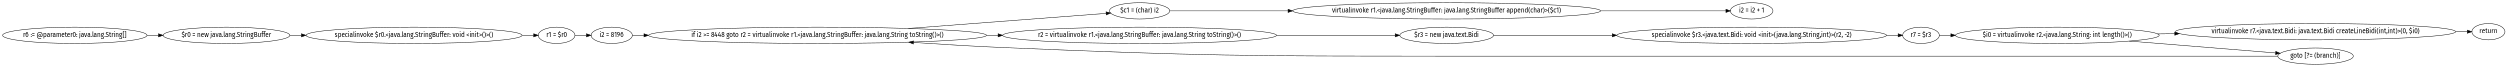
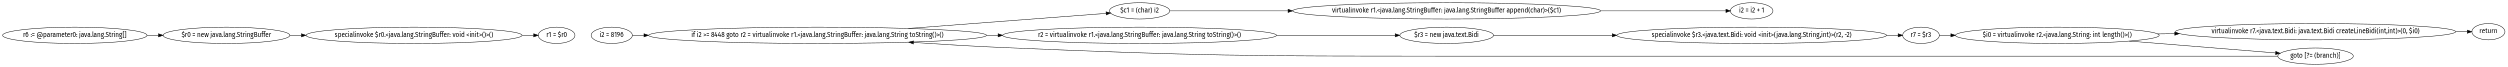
(581, 35) -> none
